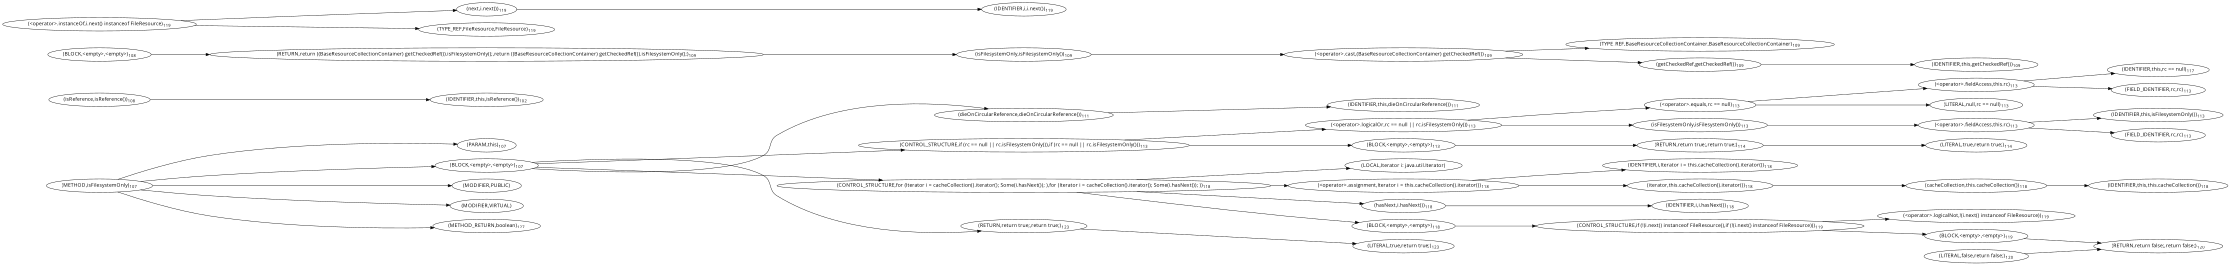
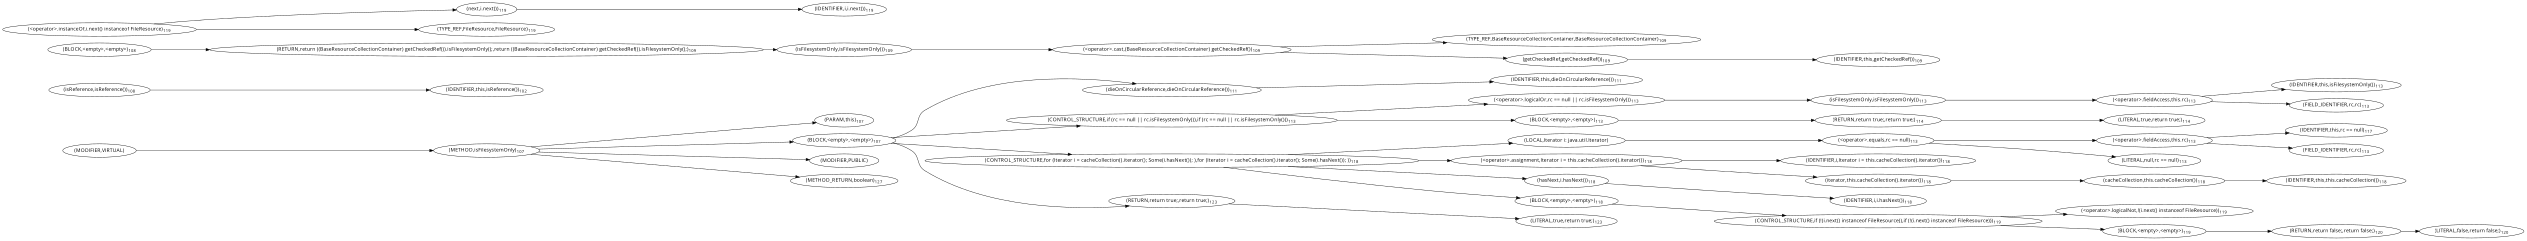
(1557, 114) -> (1722, 140)
(293, 200) -> (283, 151)
(2061, 252) -> (2408, 231)
